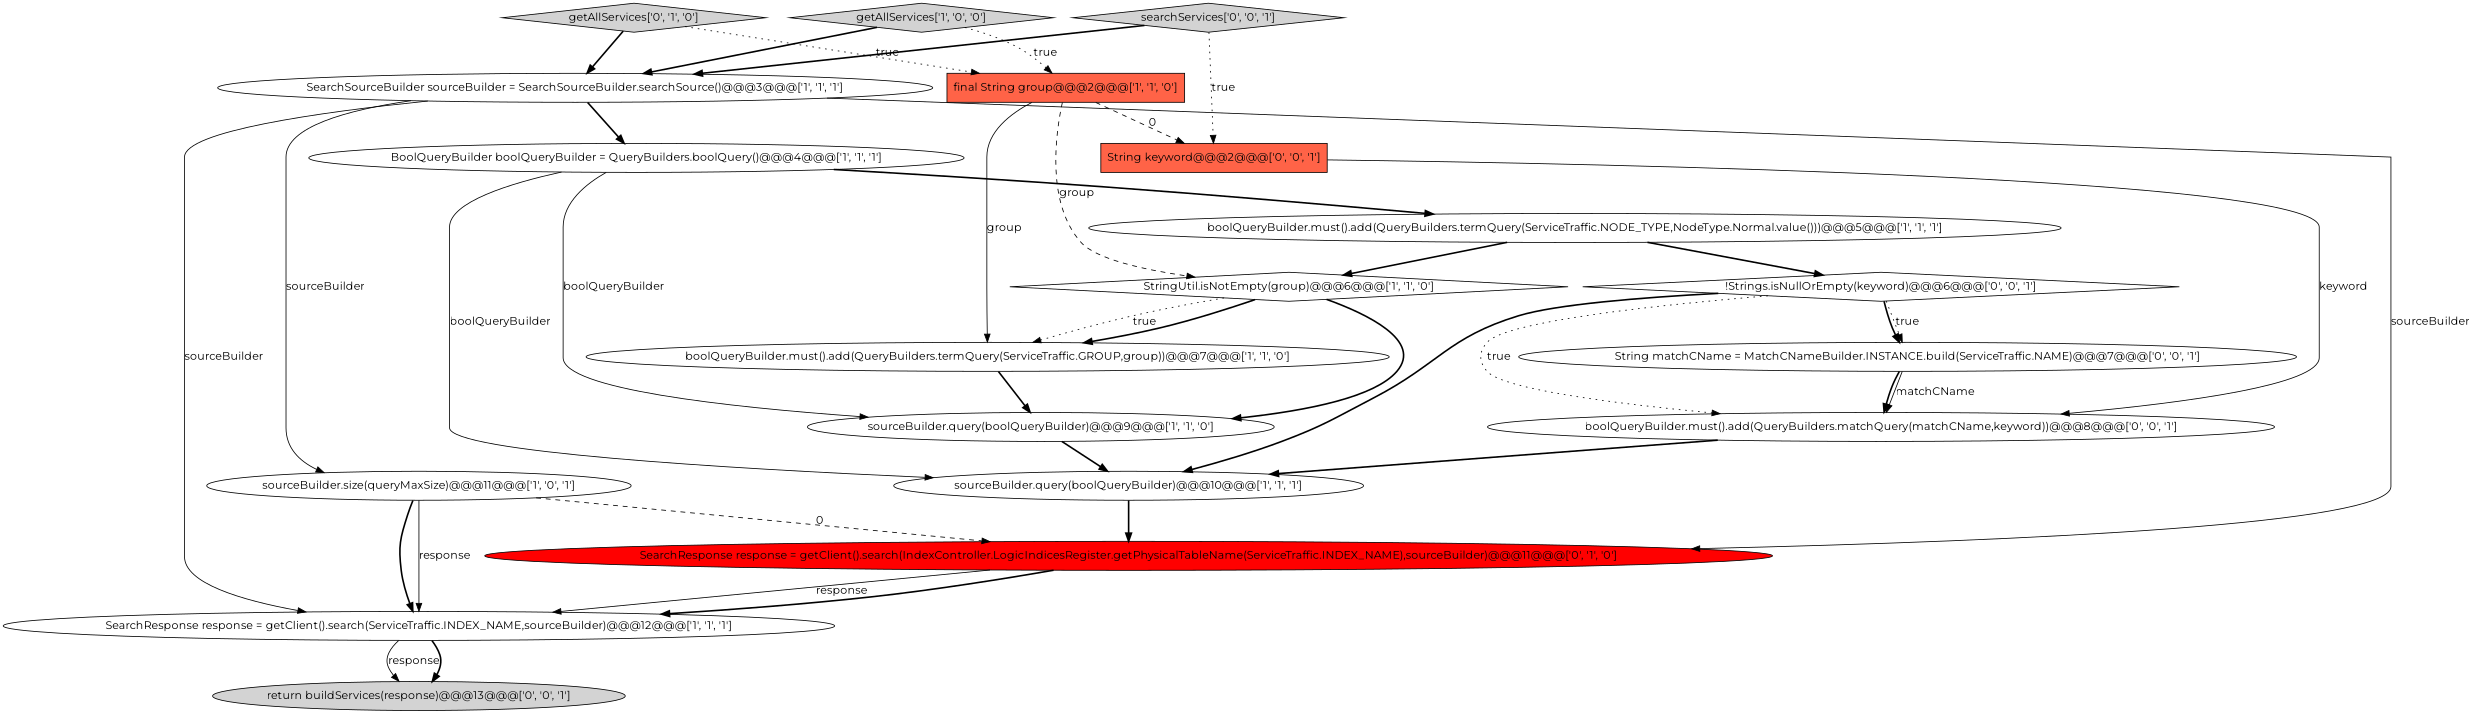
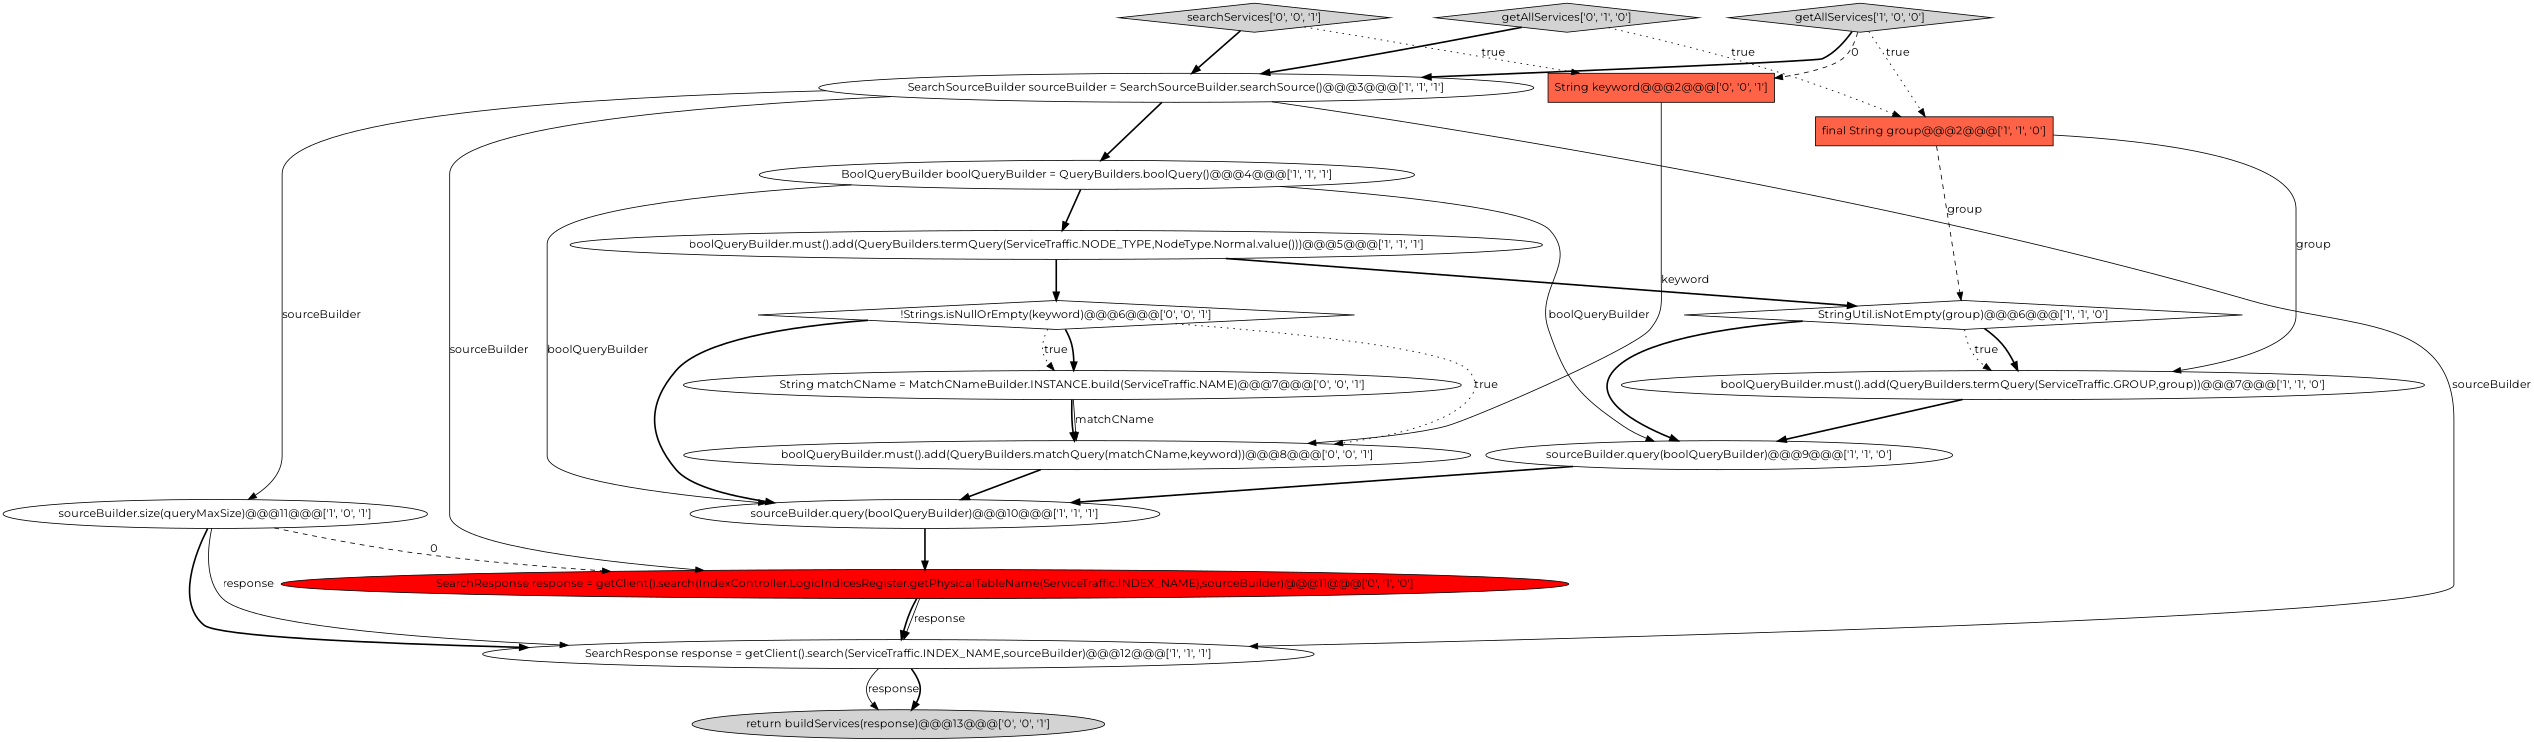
(1136, 121) -> (1828, 66)
